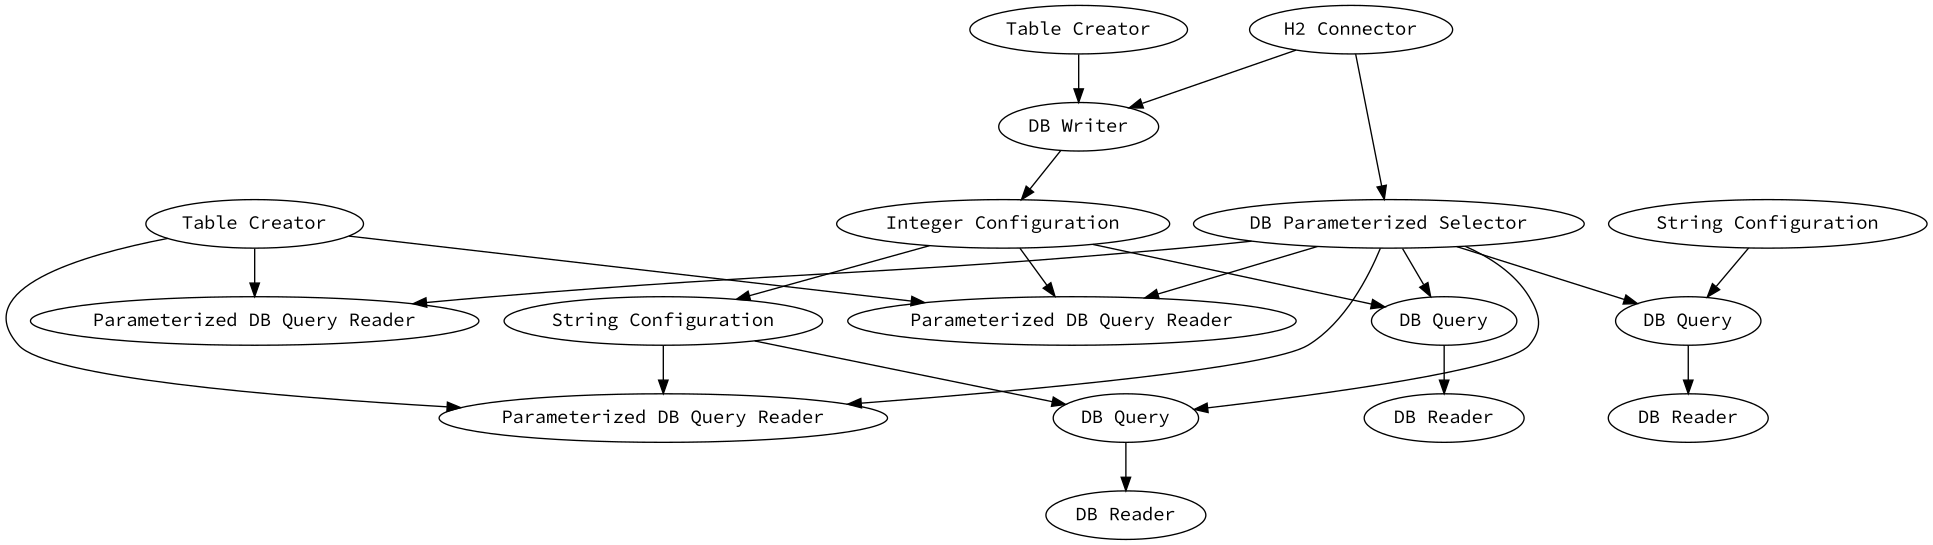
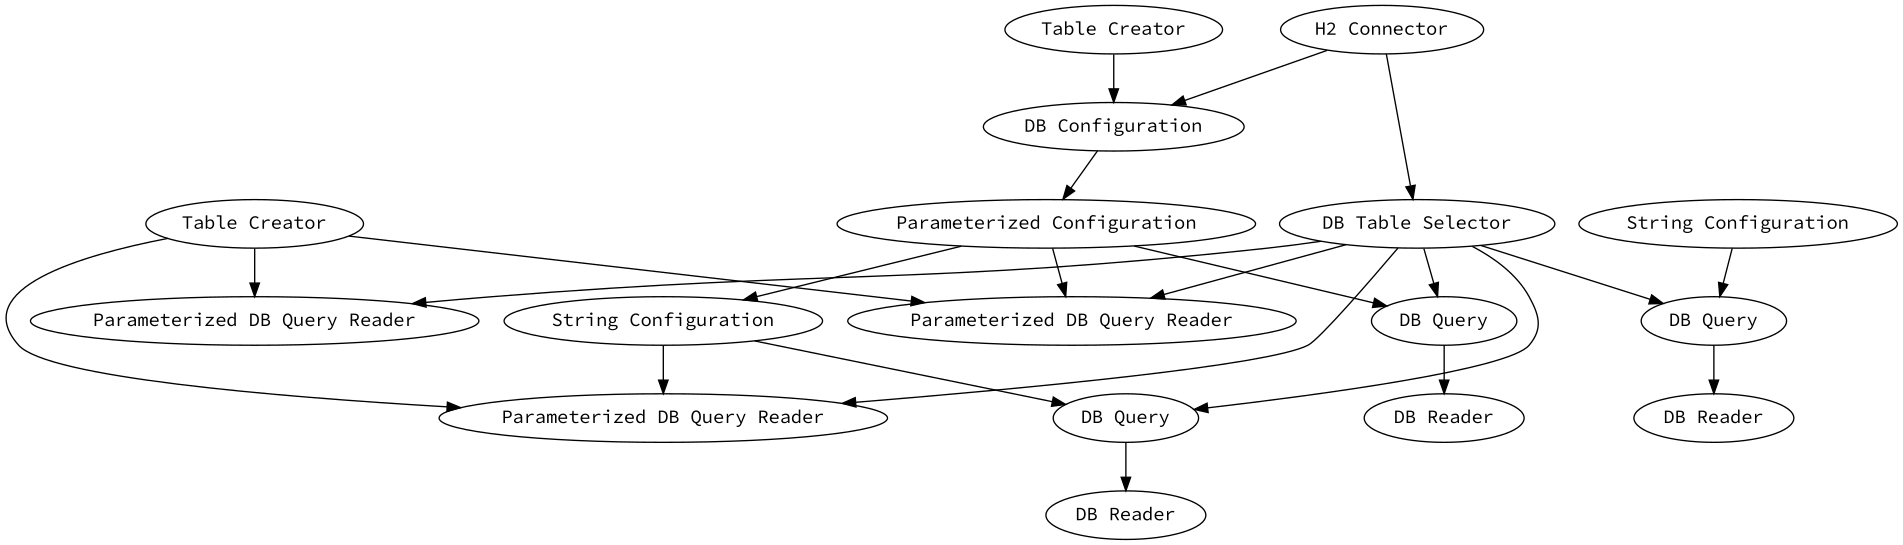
(1079, 127) -> (1114, 127)
(1003, 224) -> (1046, 224)
(1389, 224) -> (1417, 224)
